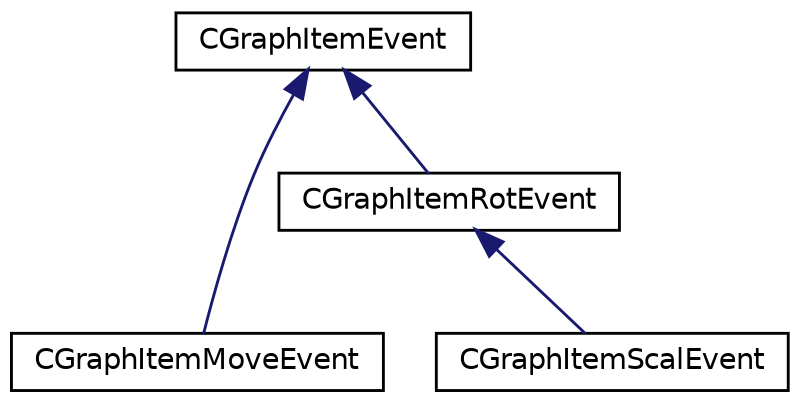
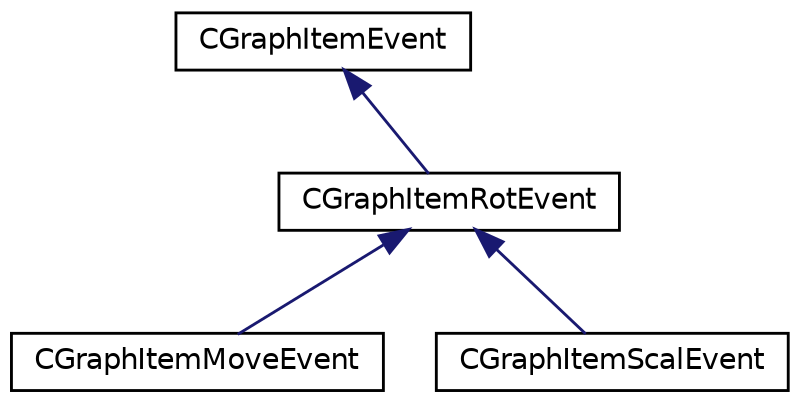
(240, 211) -> (311, 290)
